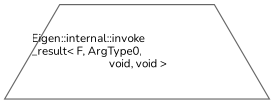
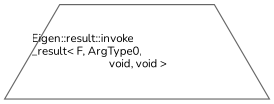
(137, 52) -> (137, 52)
